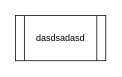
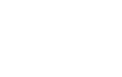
(60, 38) -> none
